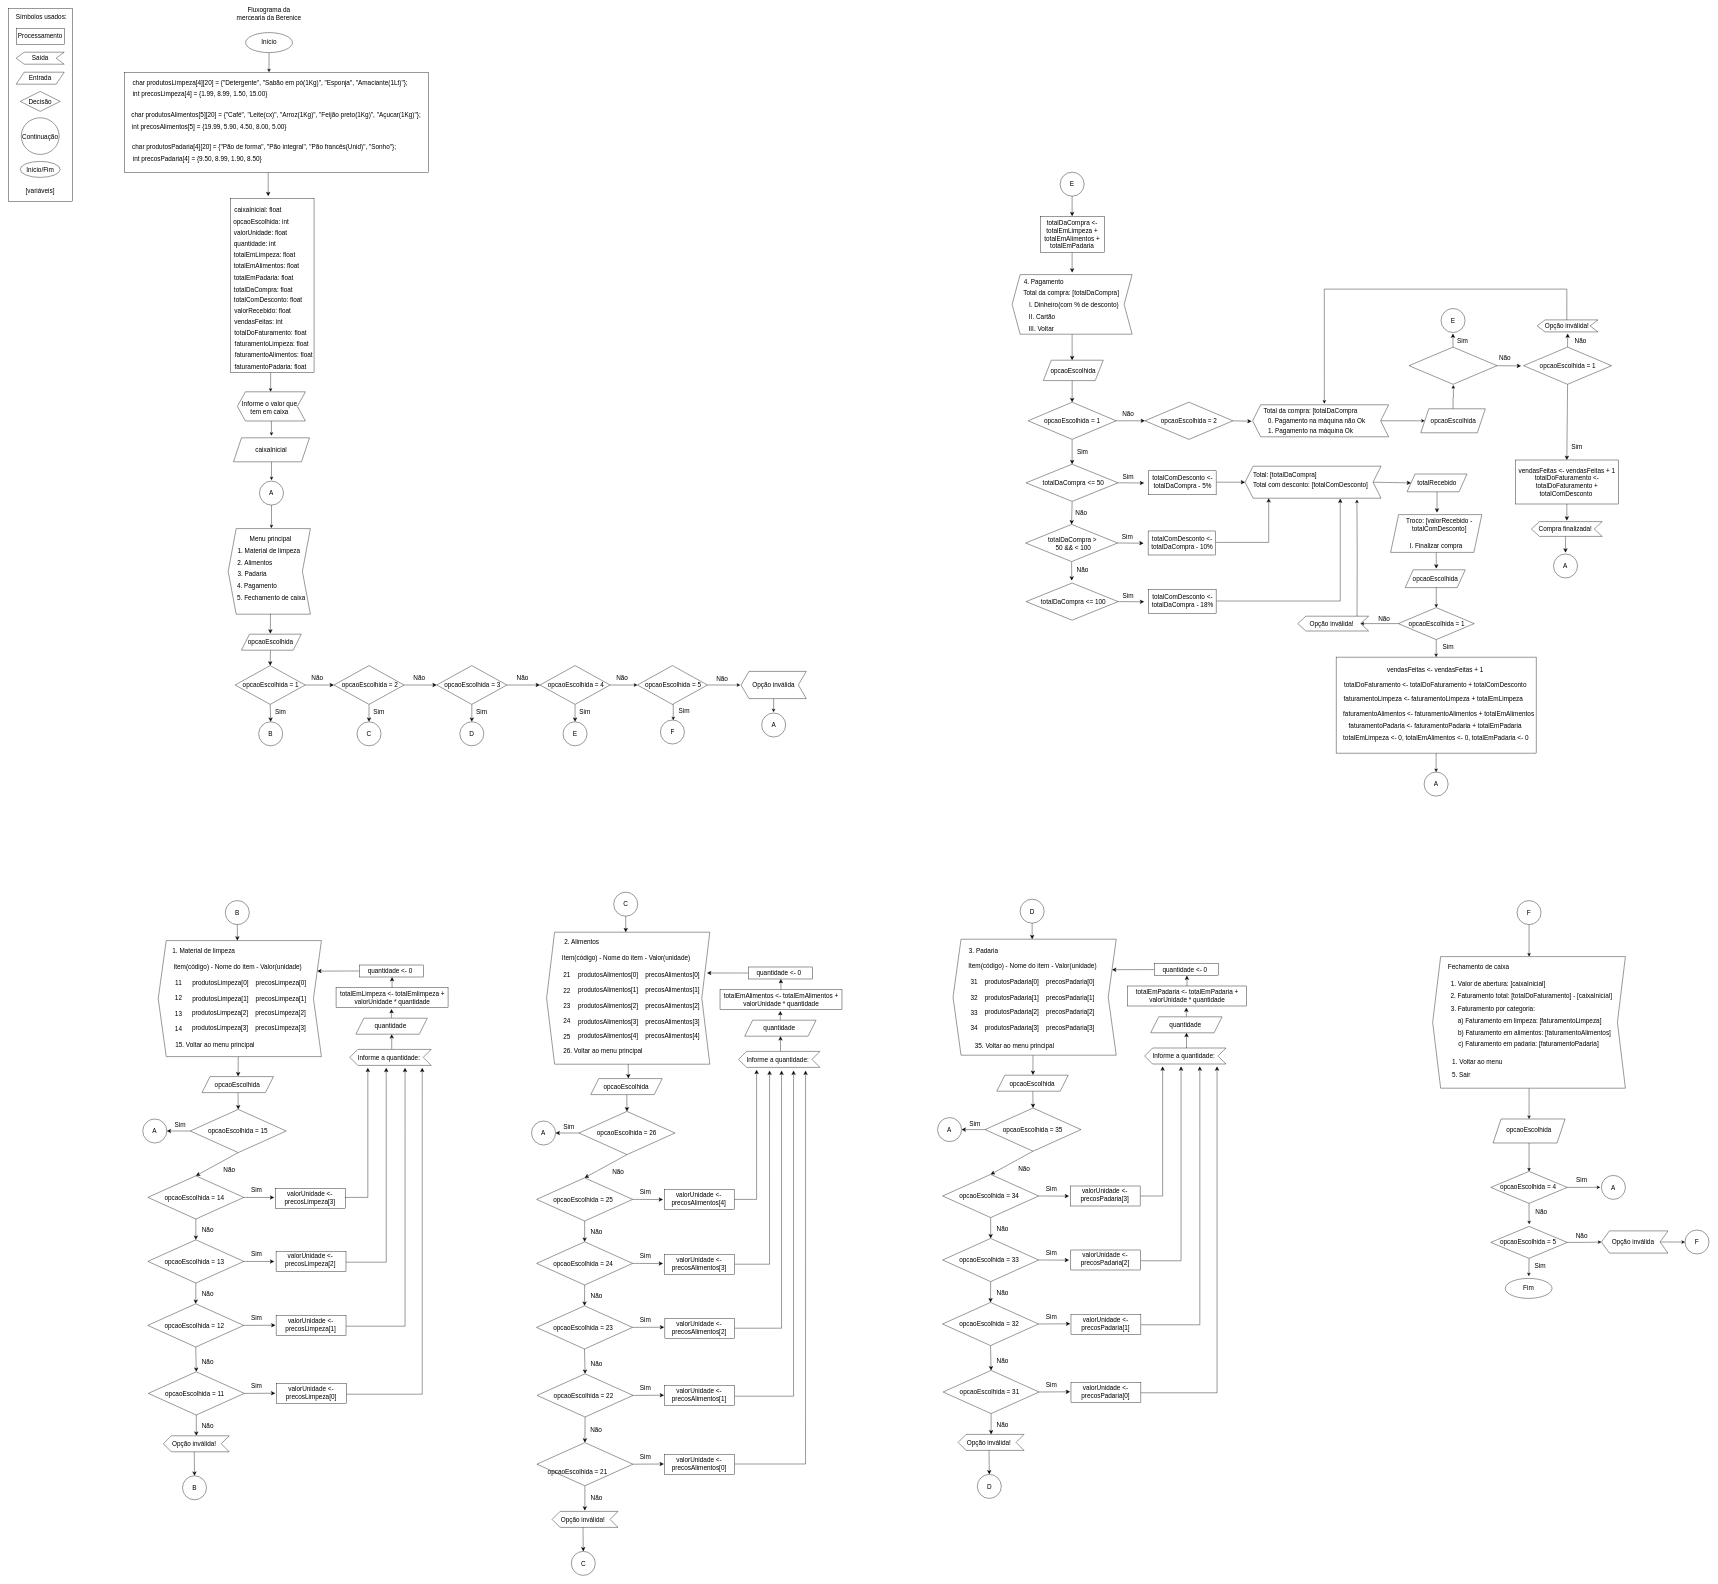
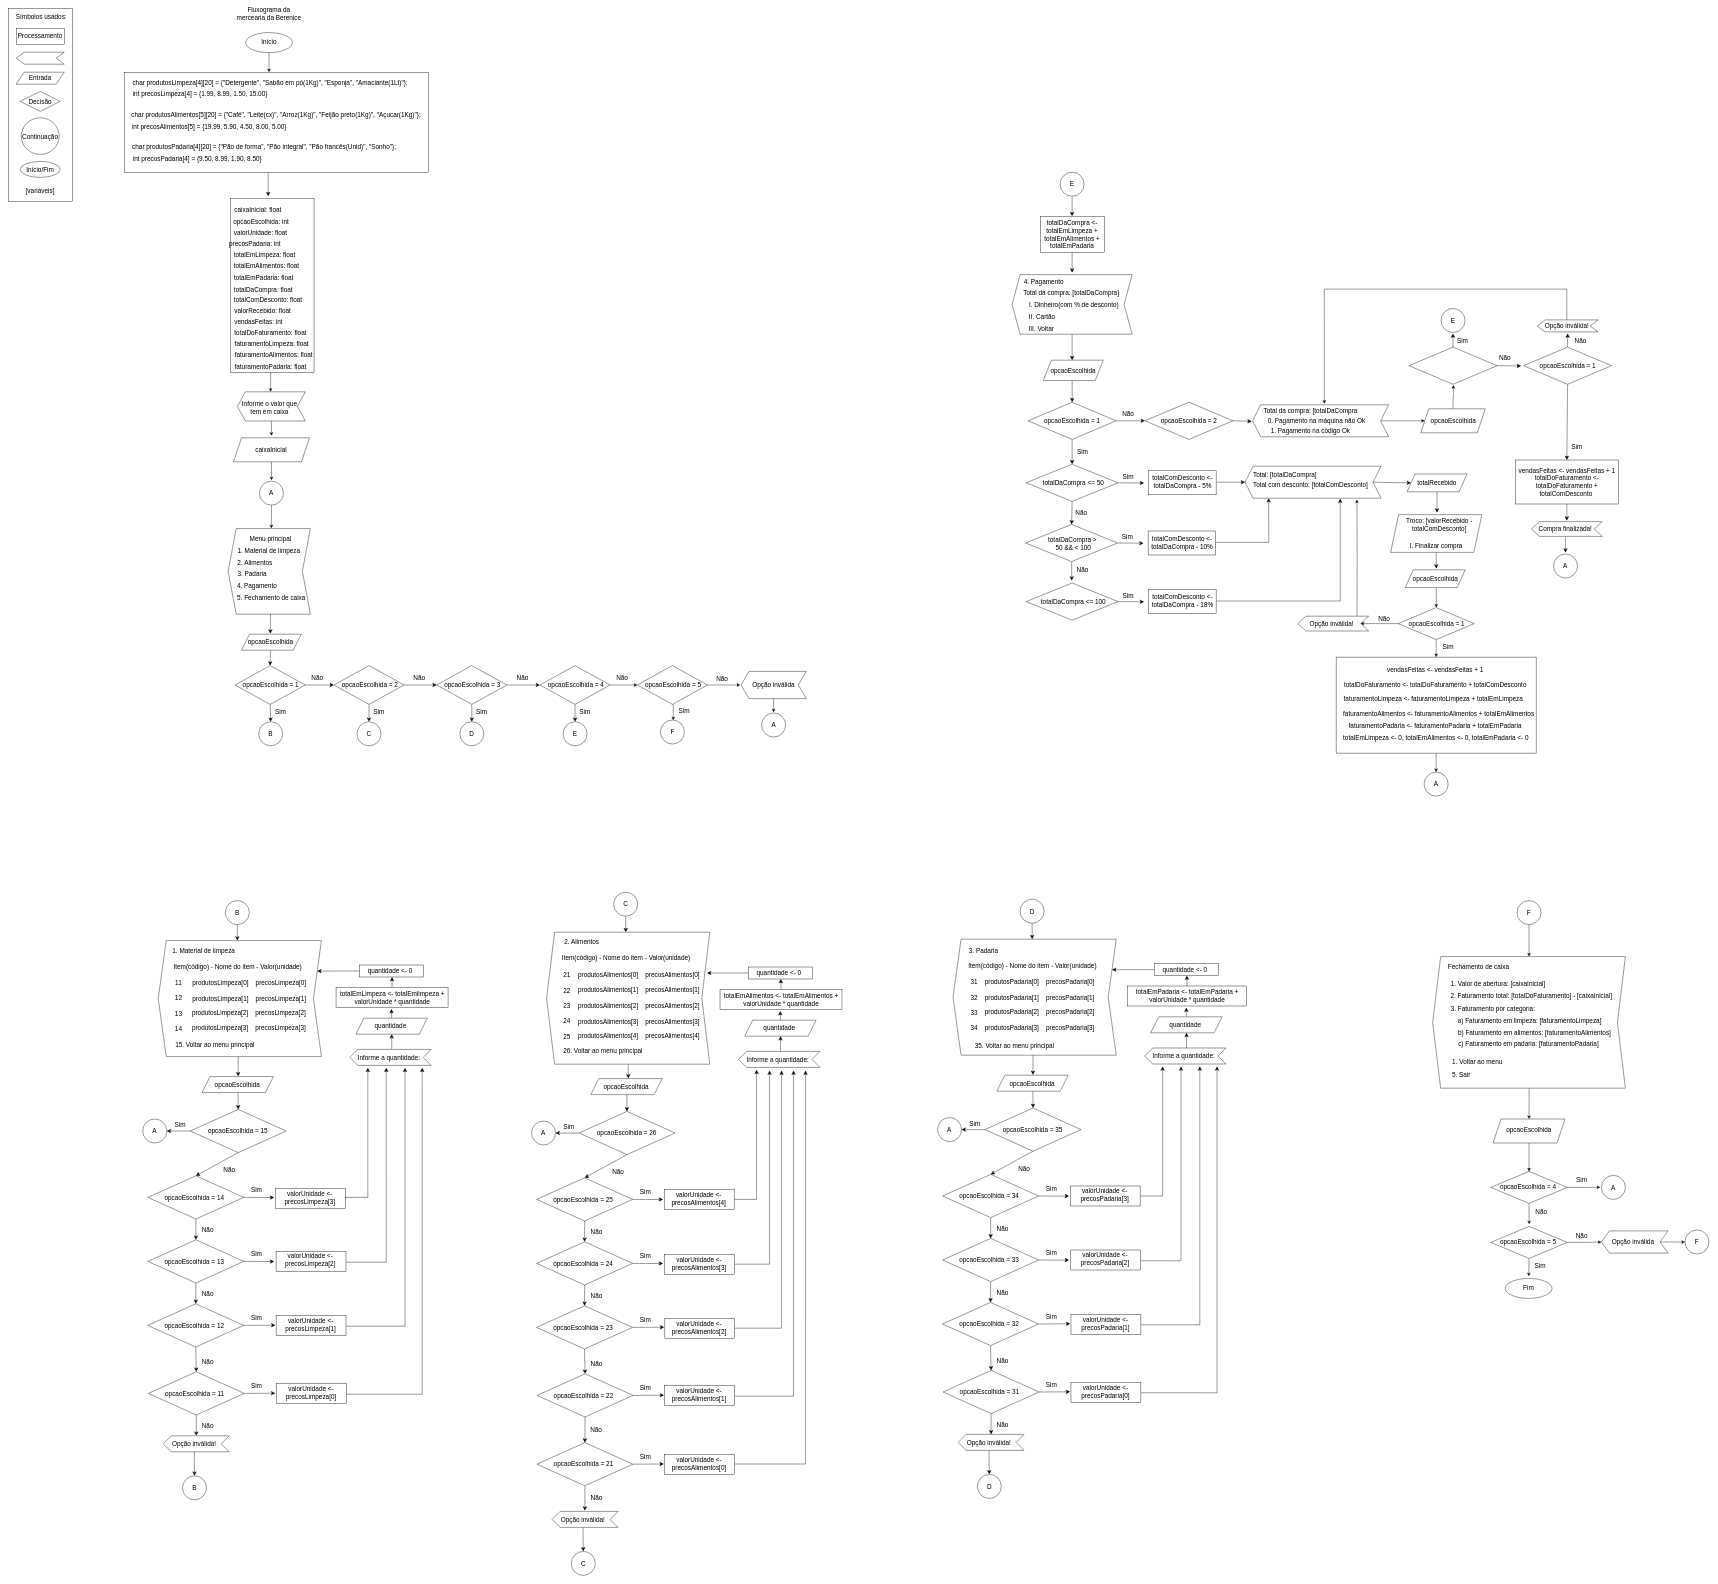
(40, 58) -> none
(255, 244) -> (255, 244)
(1311, 431) -> (1311, 431)
(578, 1472) -> (584, 1464)
